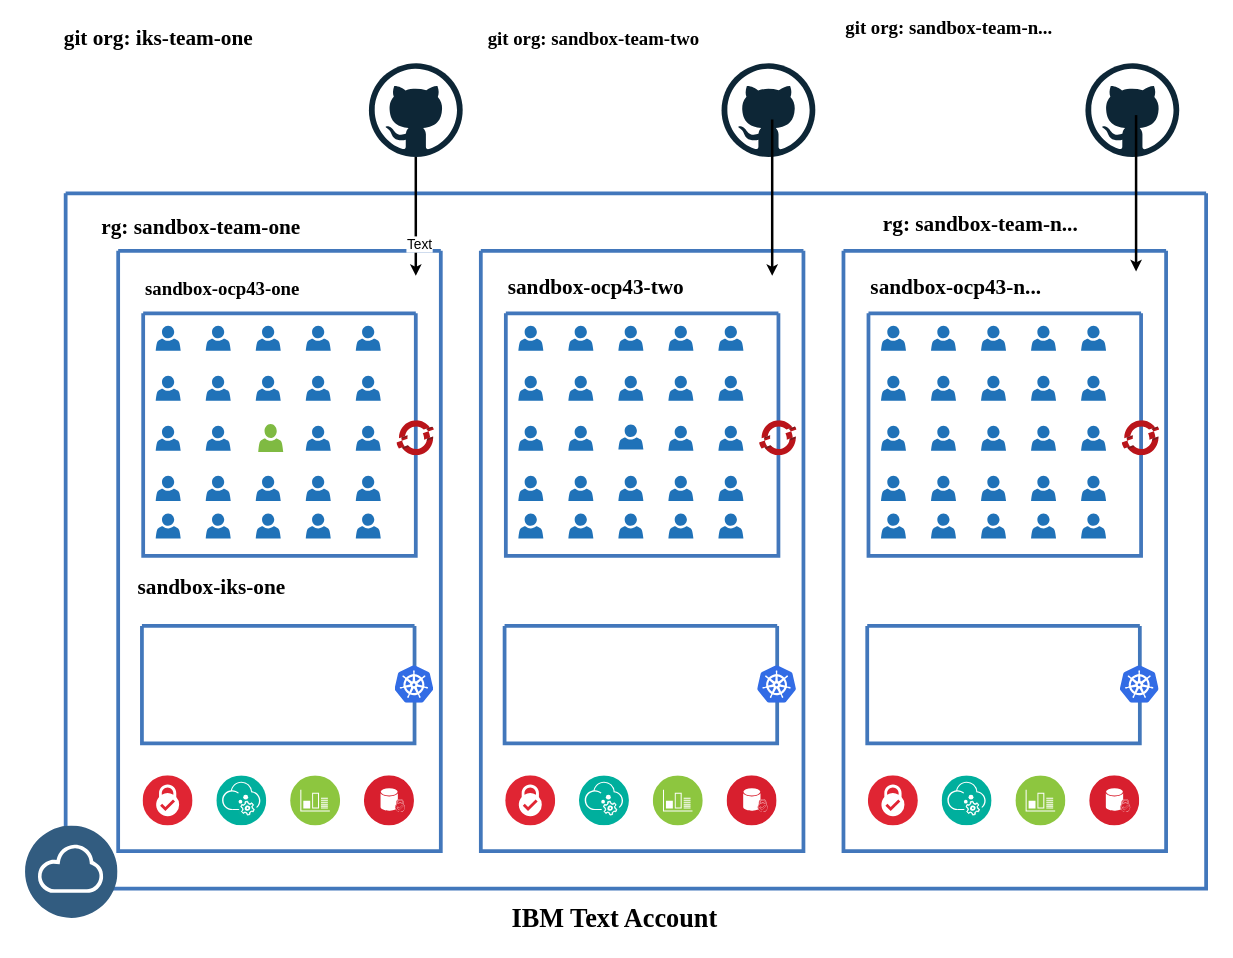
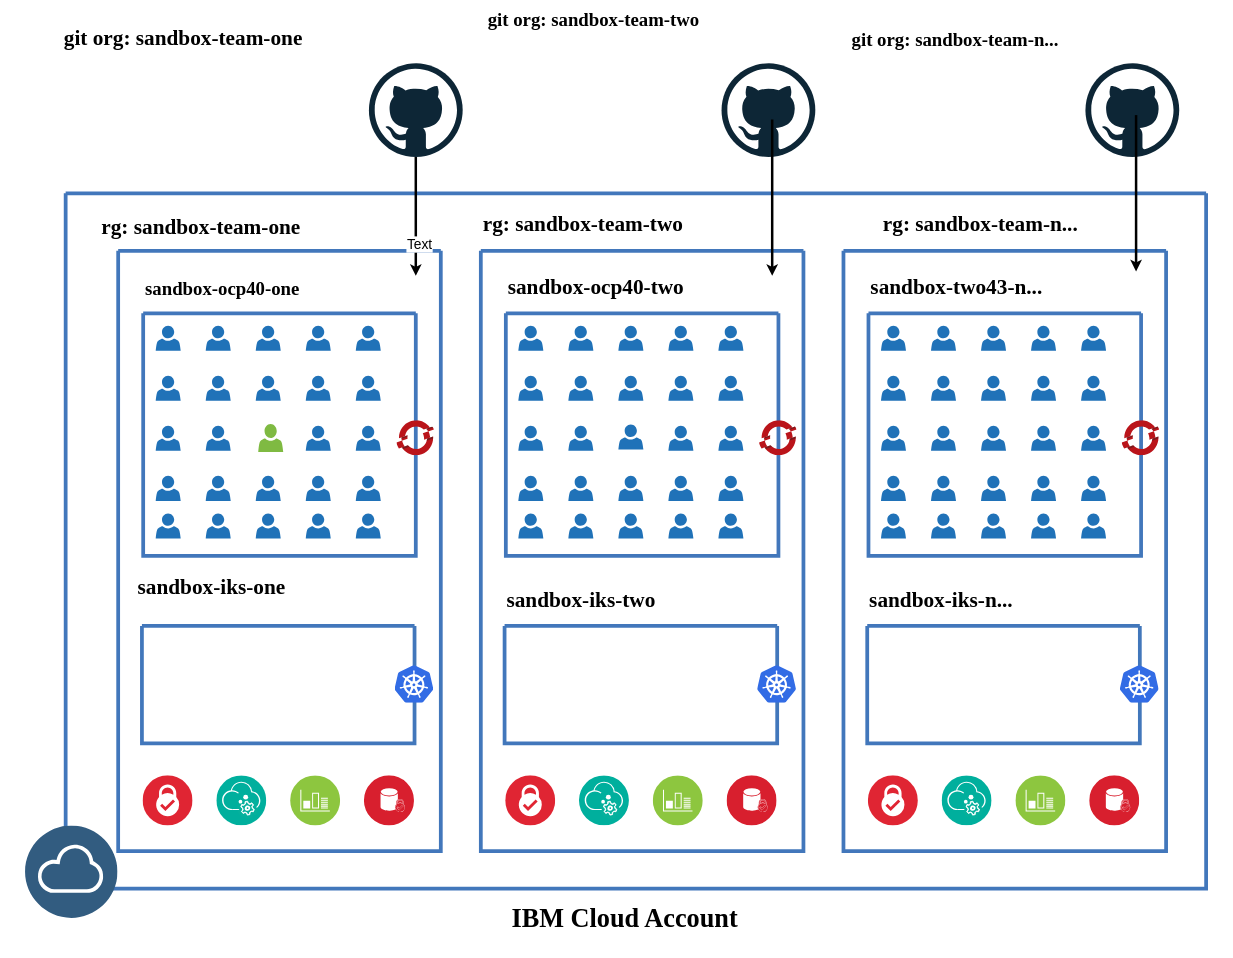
(1018, 27) -> (1024, 39)
(655, 38) -> (655, 19)
(176, 39) -> (202, 39)
none -> (629, 226)
(235, 288) -> (235, 288)
(609, 288) -> (609, 288)
(969, 288) -> (969, 288)
none -> (641, 601)
none -> (1003, 601)
(623, 918) -> (627, 918)
